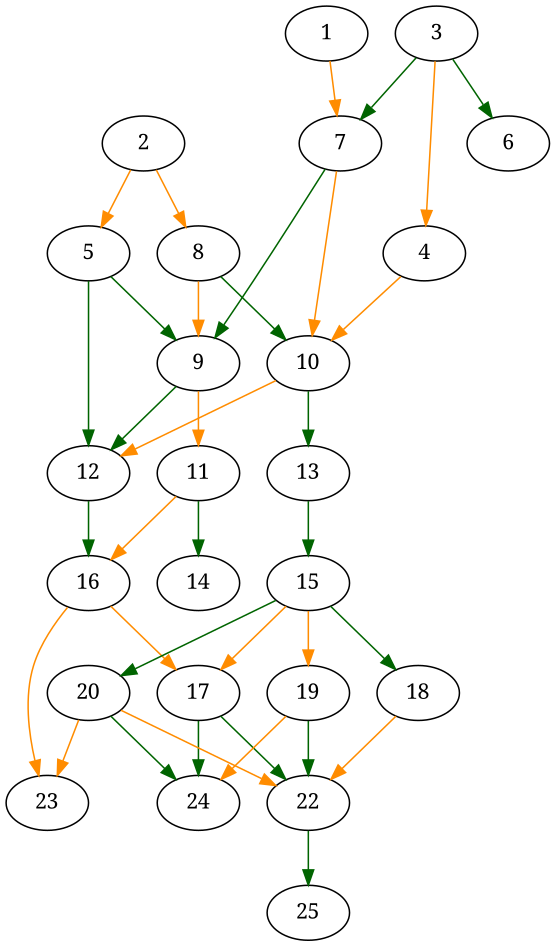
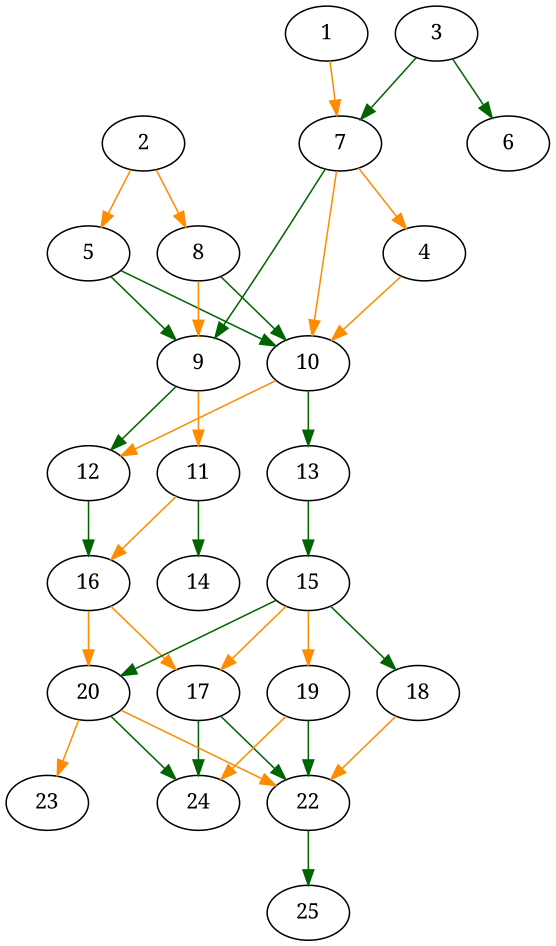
(431, 136) -> (378, 192)
(89, 355) -> (188, 303)
(30, 679) -> (89, 631)
